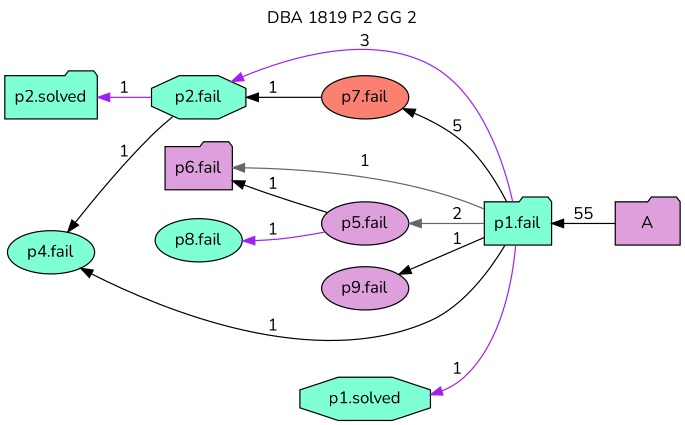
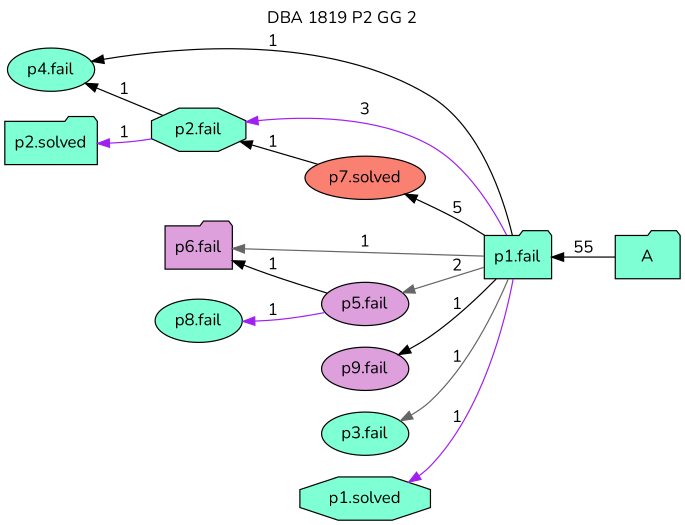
(365, 97) -> (365, 178)
(648, 223) -> (648, 257)
none -> (365, 434)
